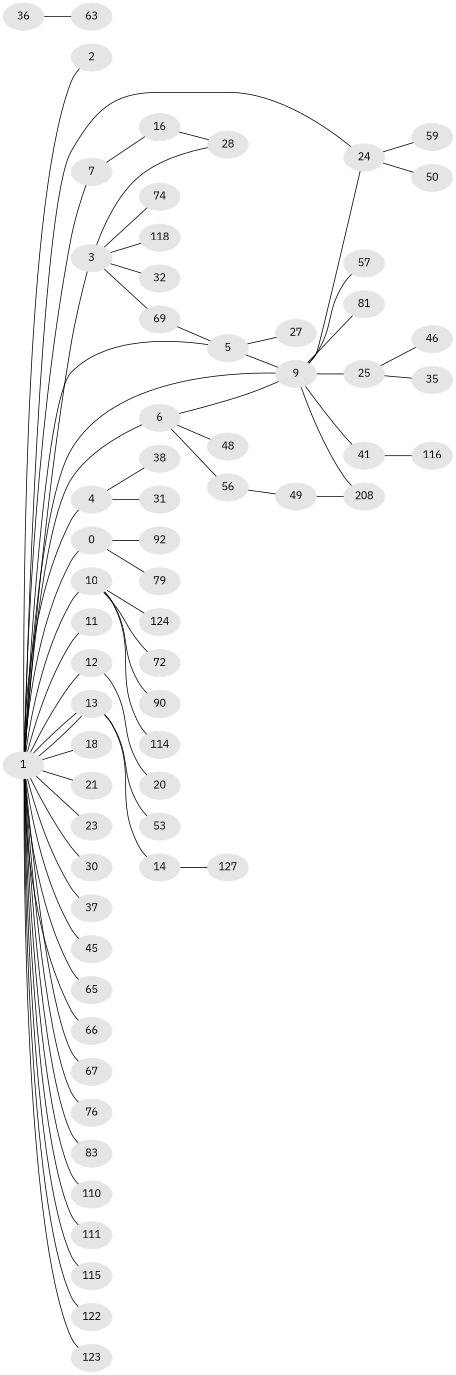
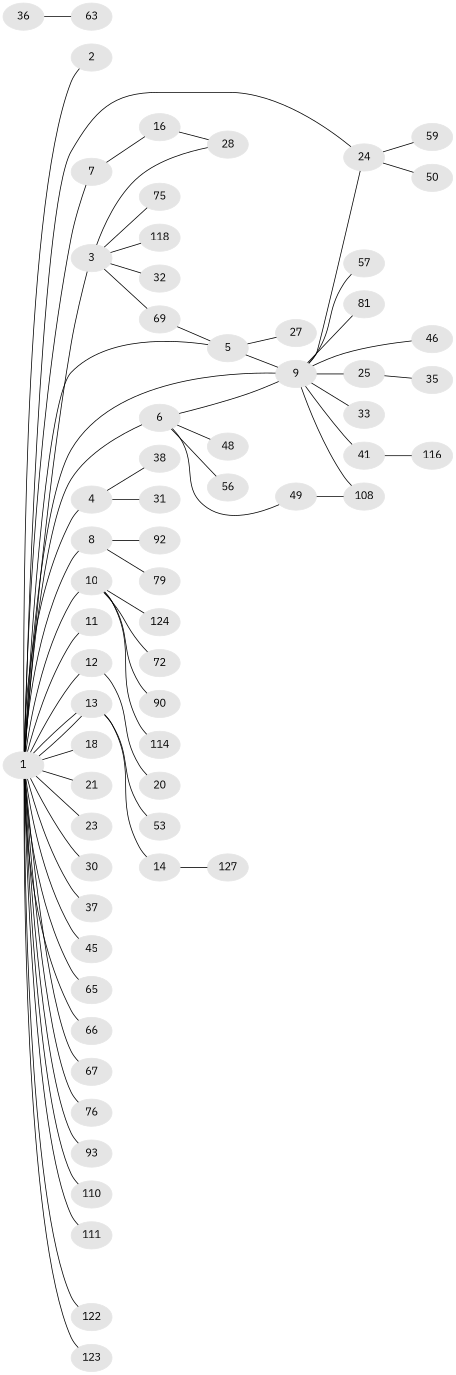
(160, 197) -> (160, 197)
(398, 356) -> (361, 349)
none -> (364, 415)
(262, 492) -> (202, 503)
(364, 497) -> (364, 497)
(92, 540) -> (92, 540)
(92, 1154) -> (92, 1154)
(92, 1276) -> none
